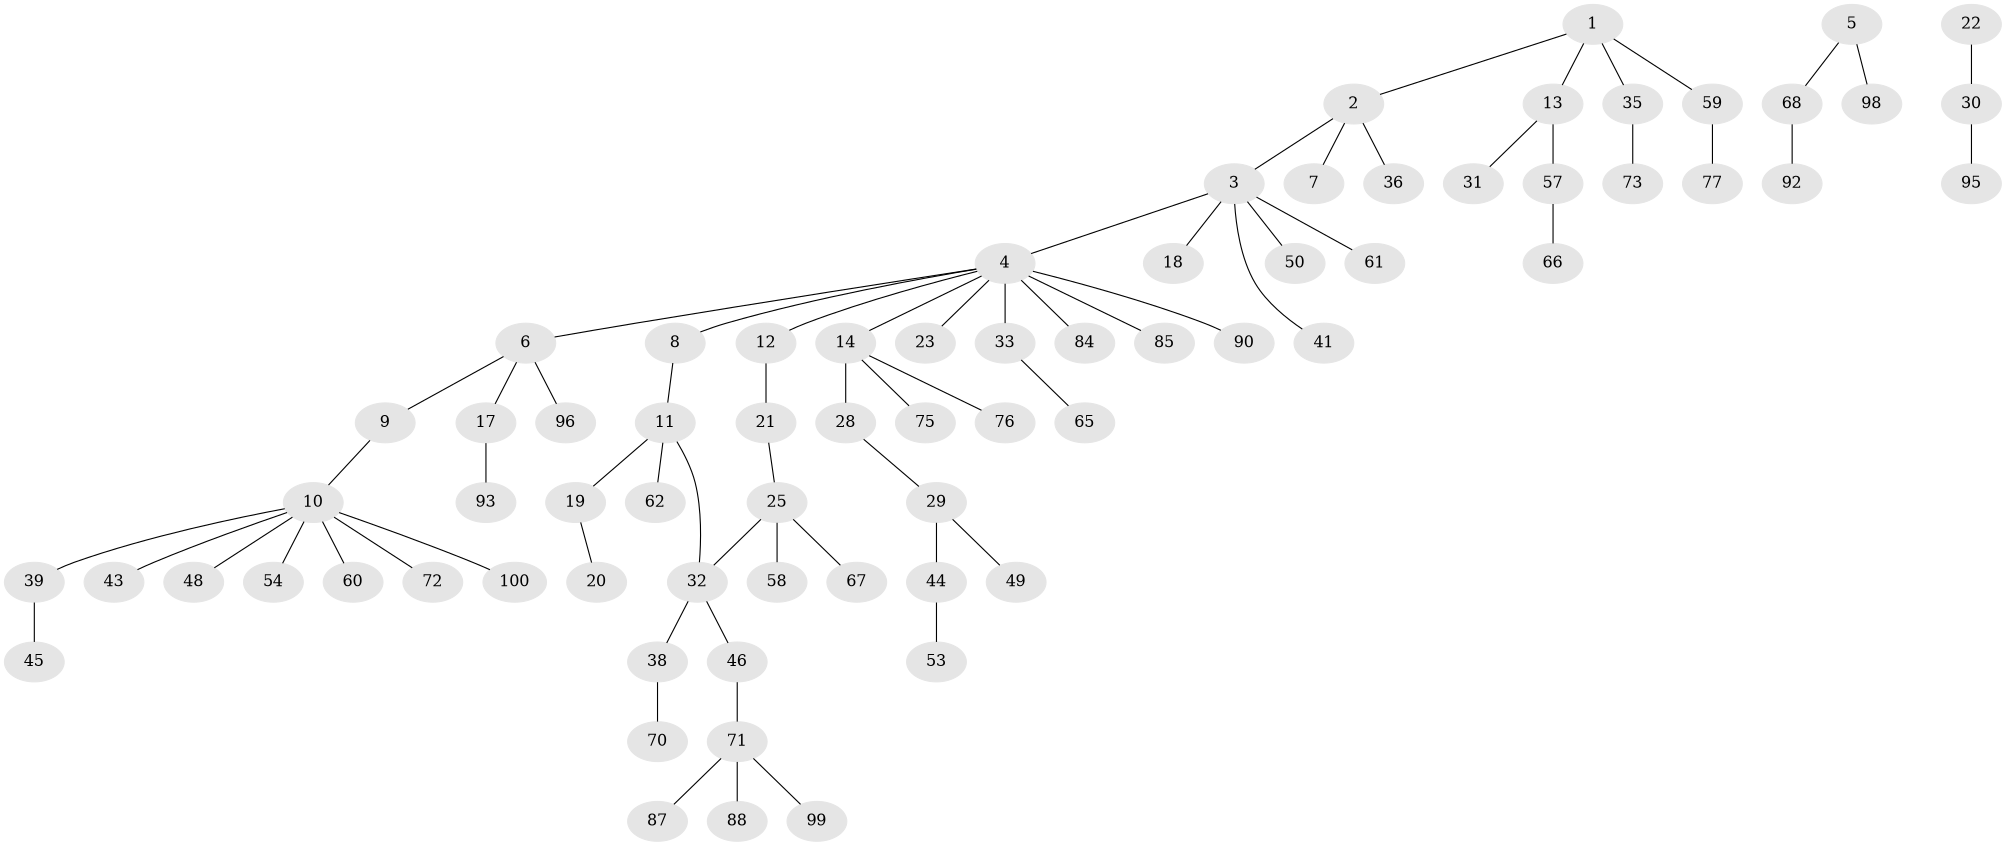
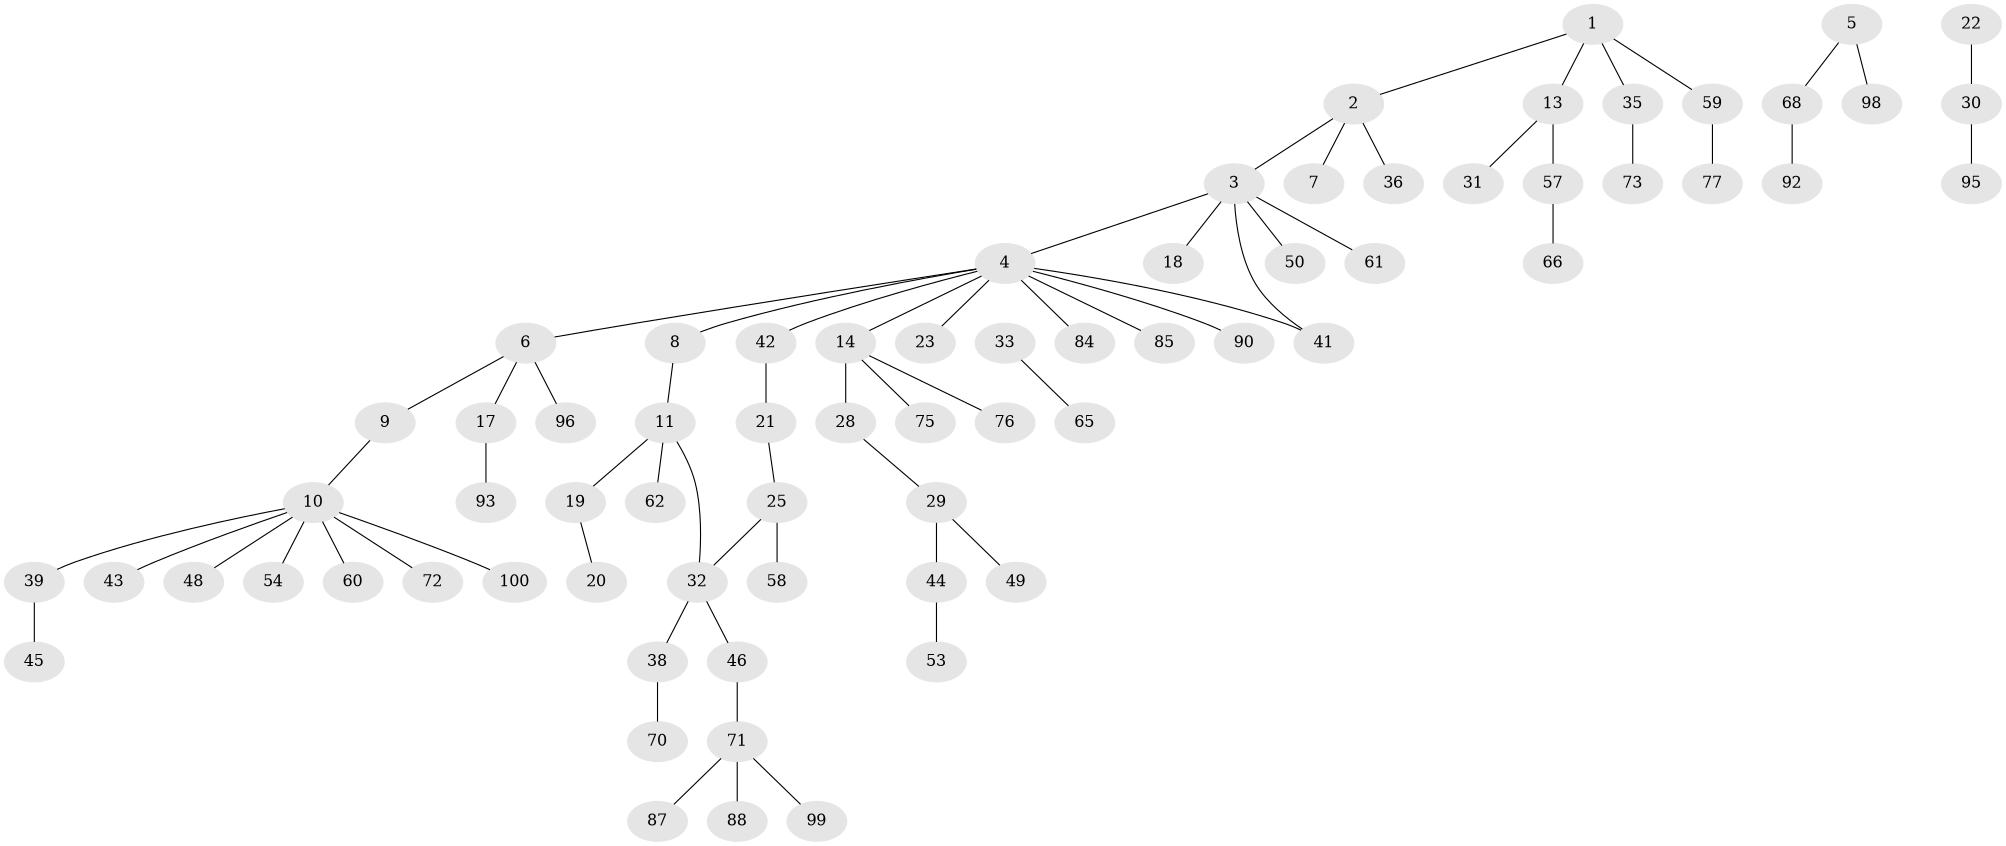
(1005, 303) -> (1169, 293)
(766, 343) -> (766, 343)
(857, 582) -> none
